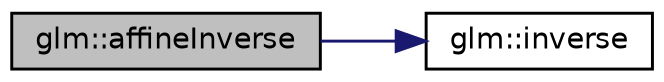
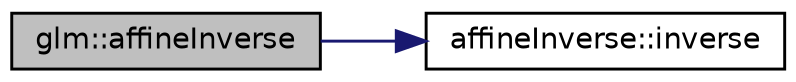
(539, 41) -> (605, 41)
